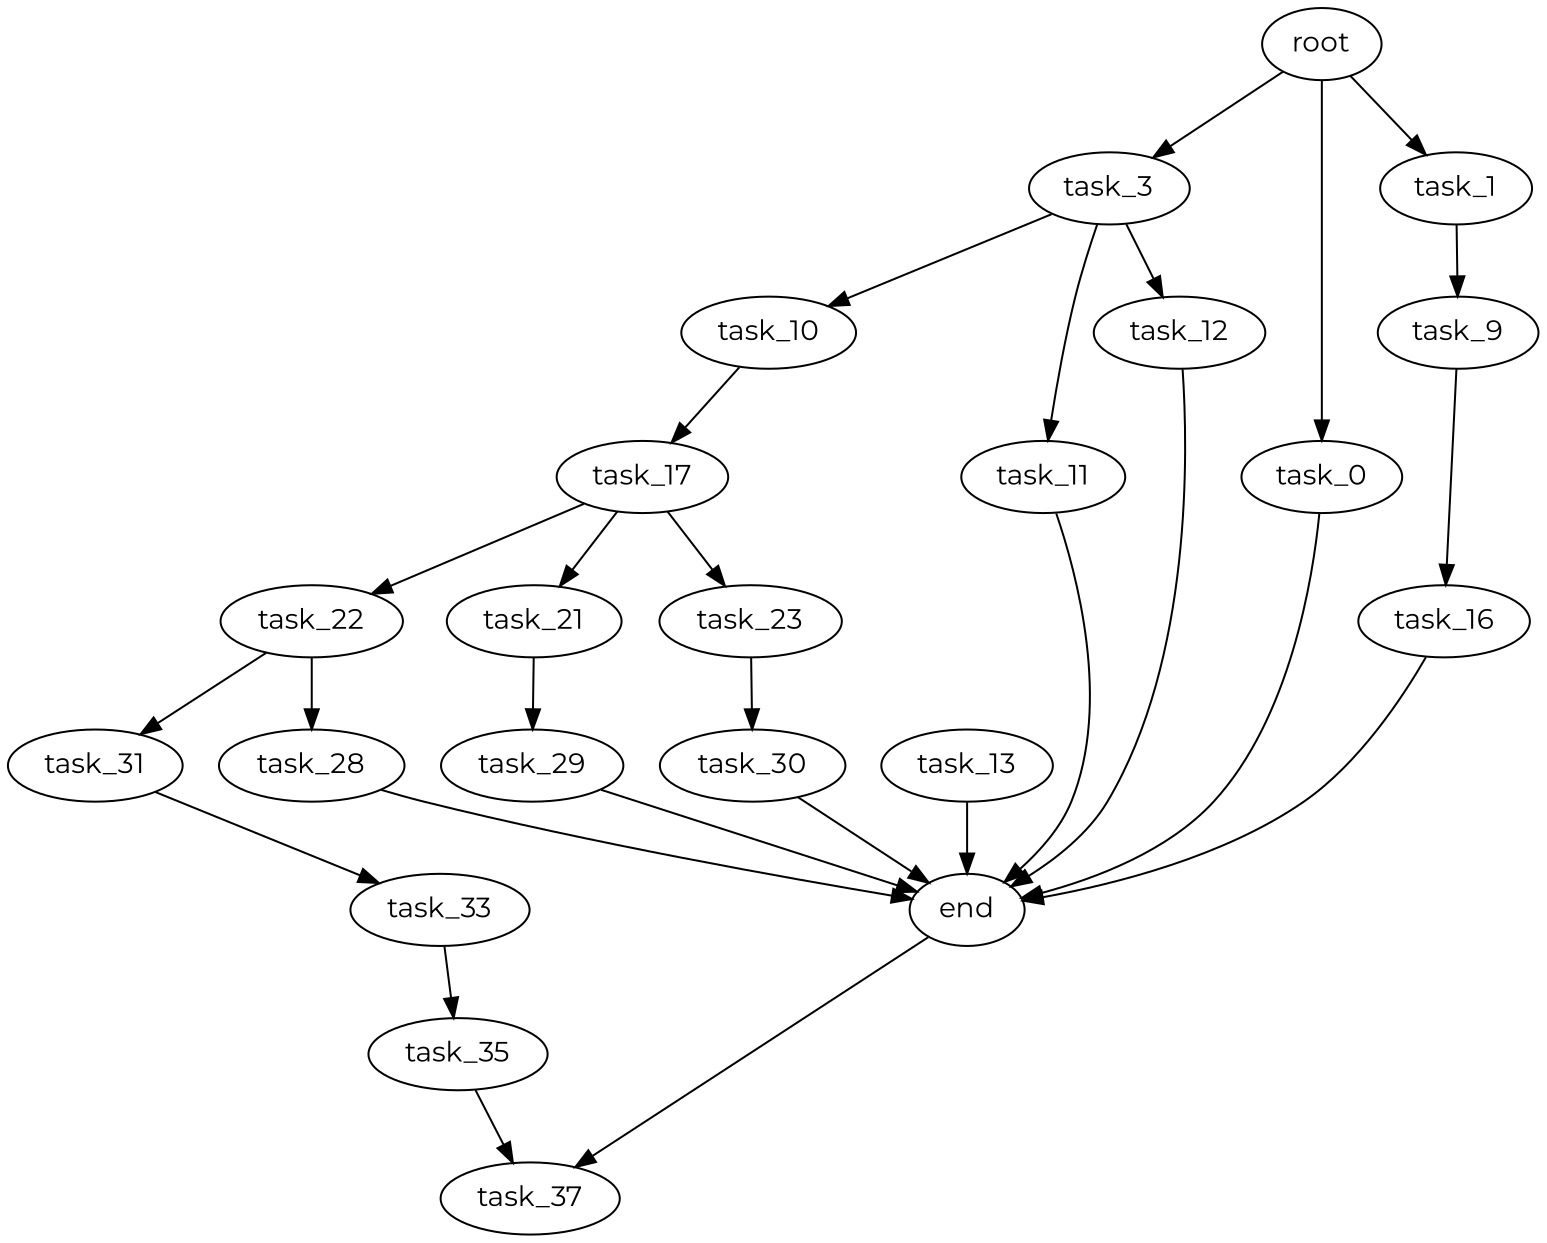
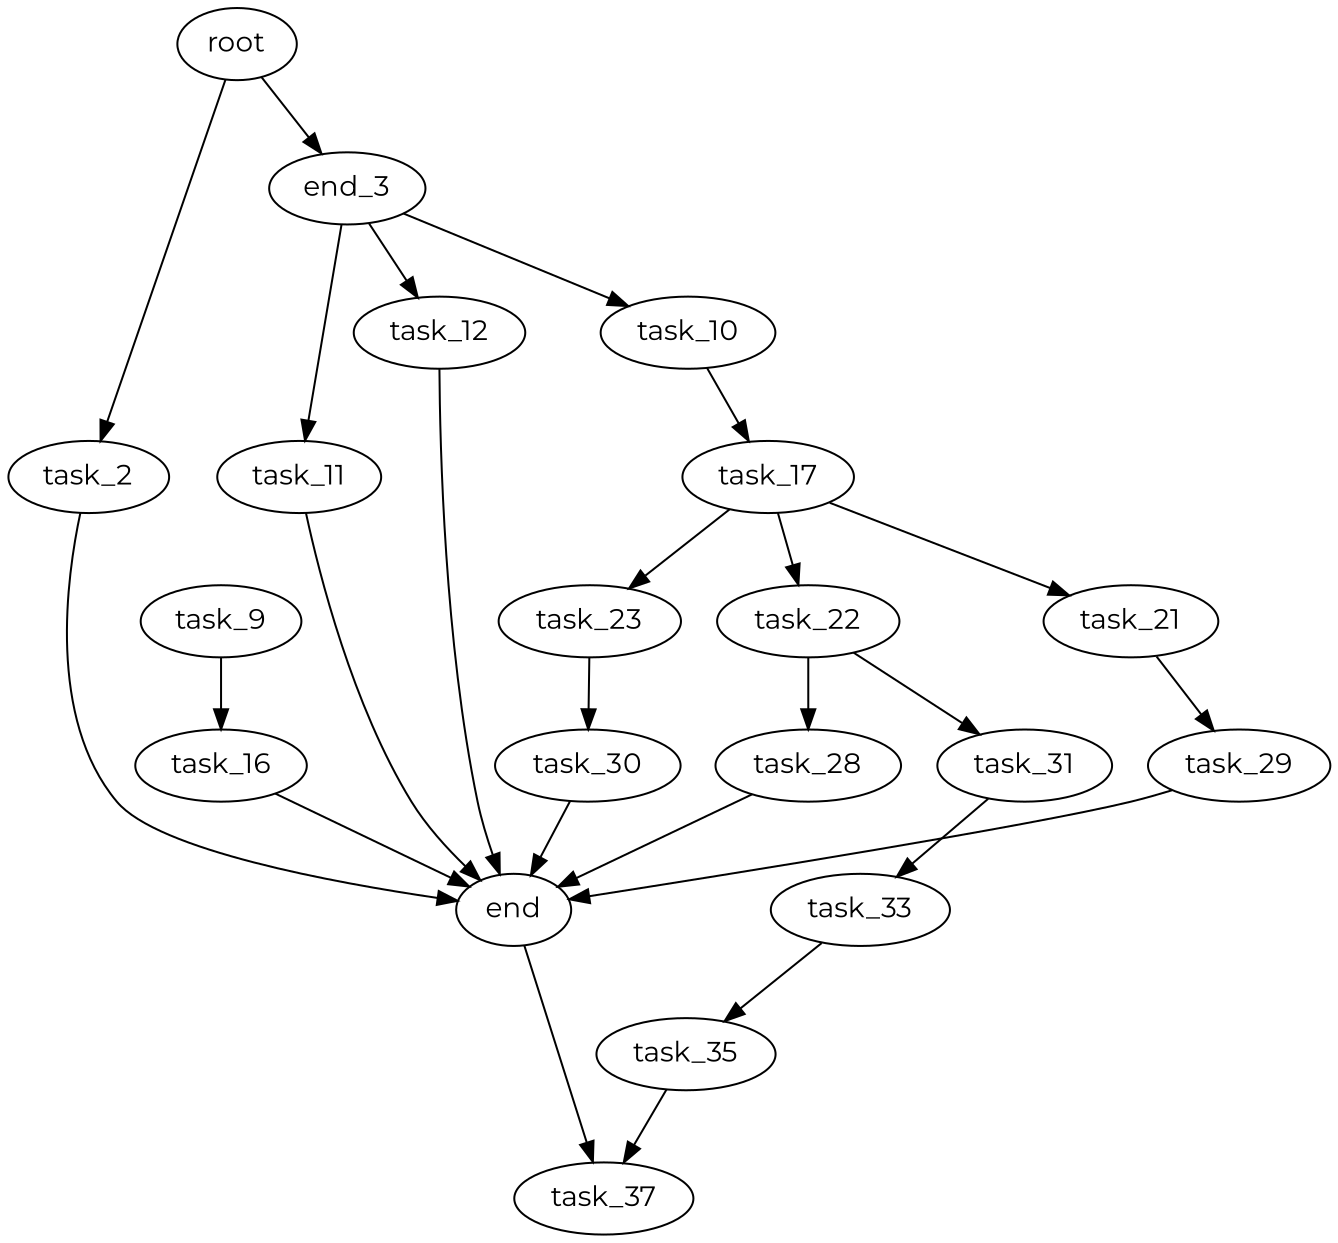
(1109, 188) -> (347, 188)
(1456, 188) -> none
(1322, 477) -> (89, 477)
(967, 766) -> none
